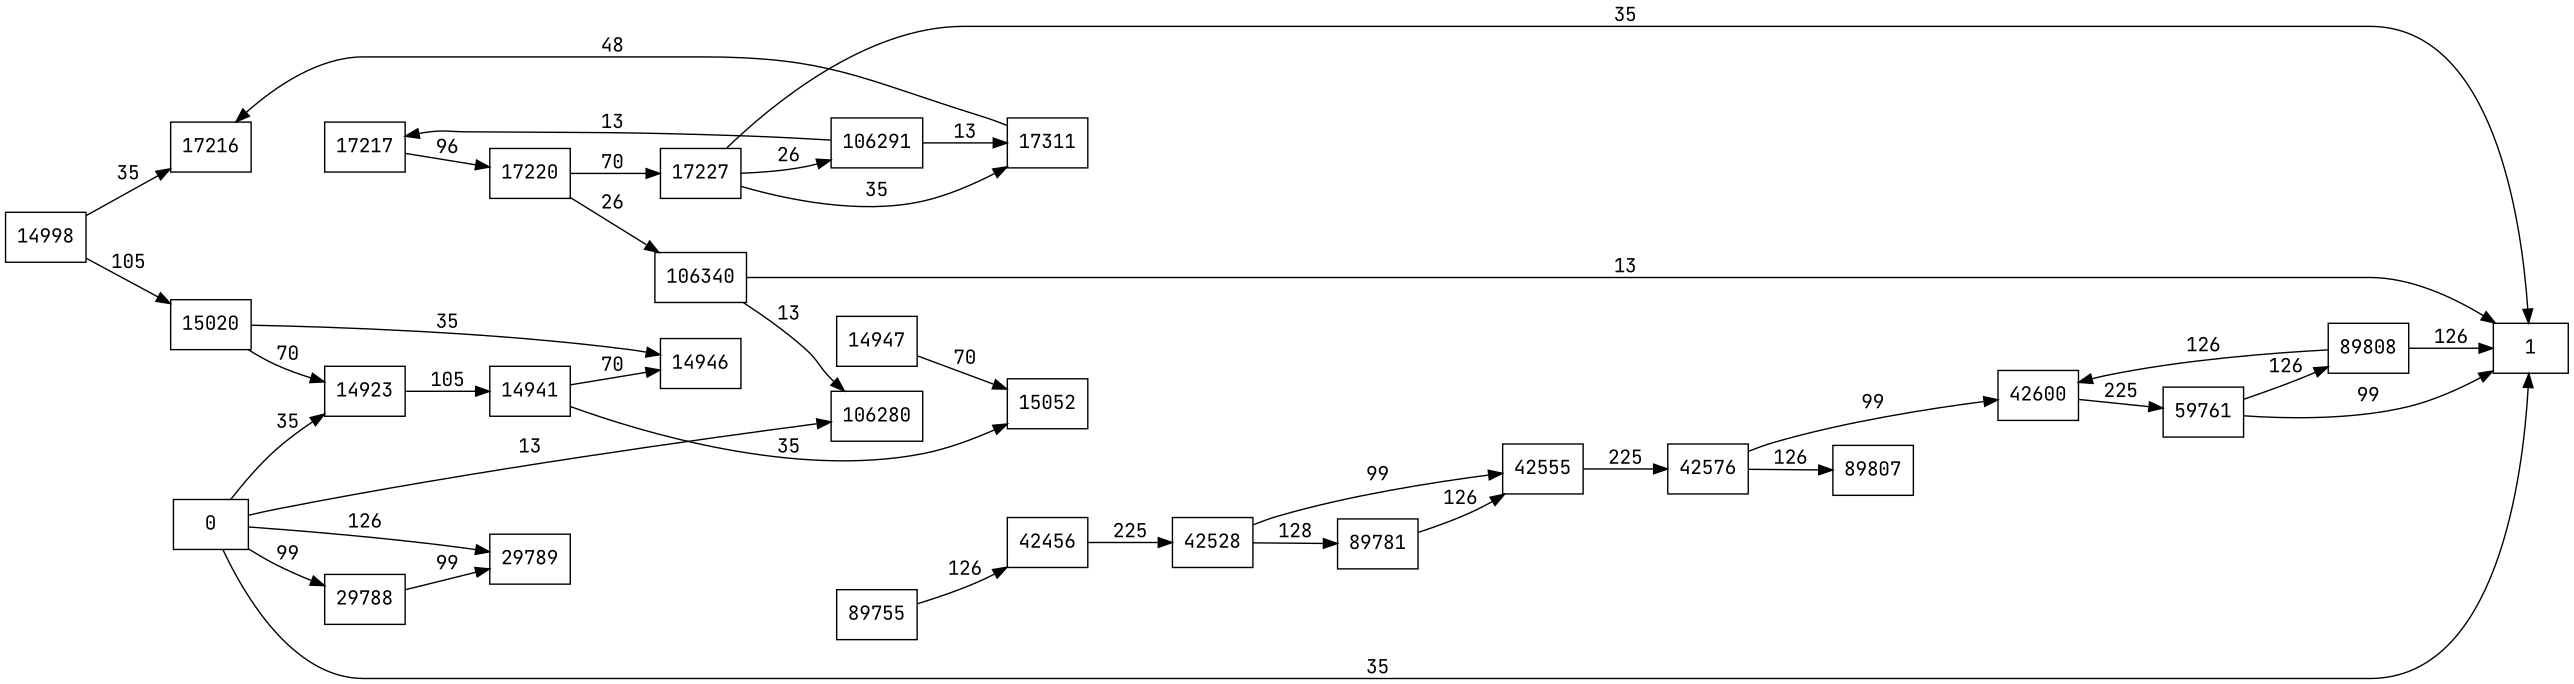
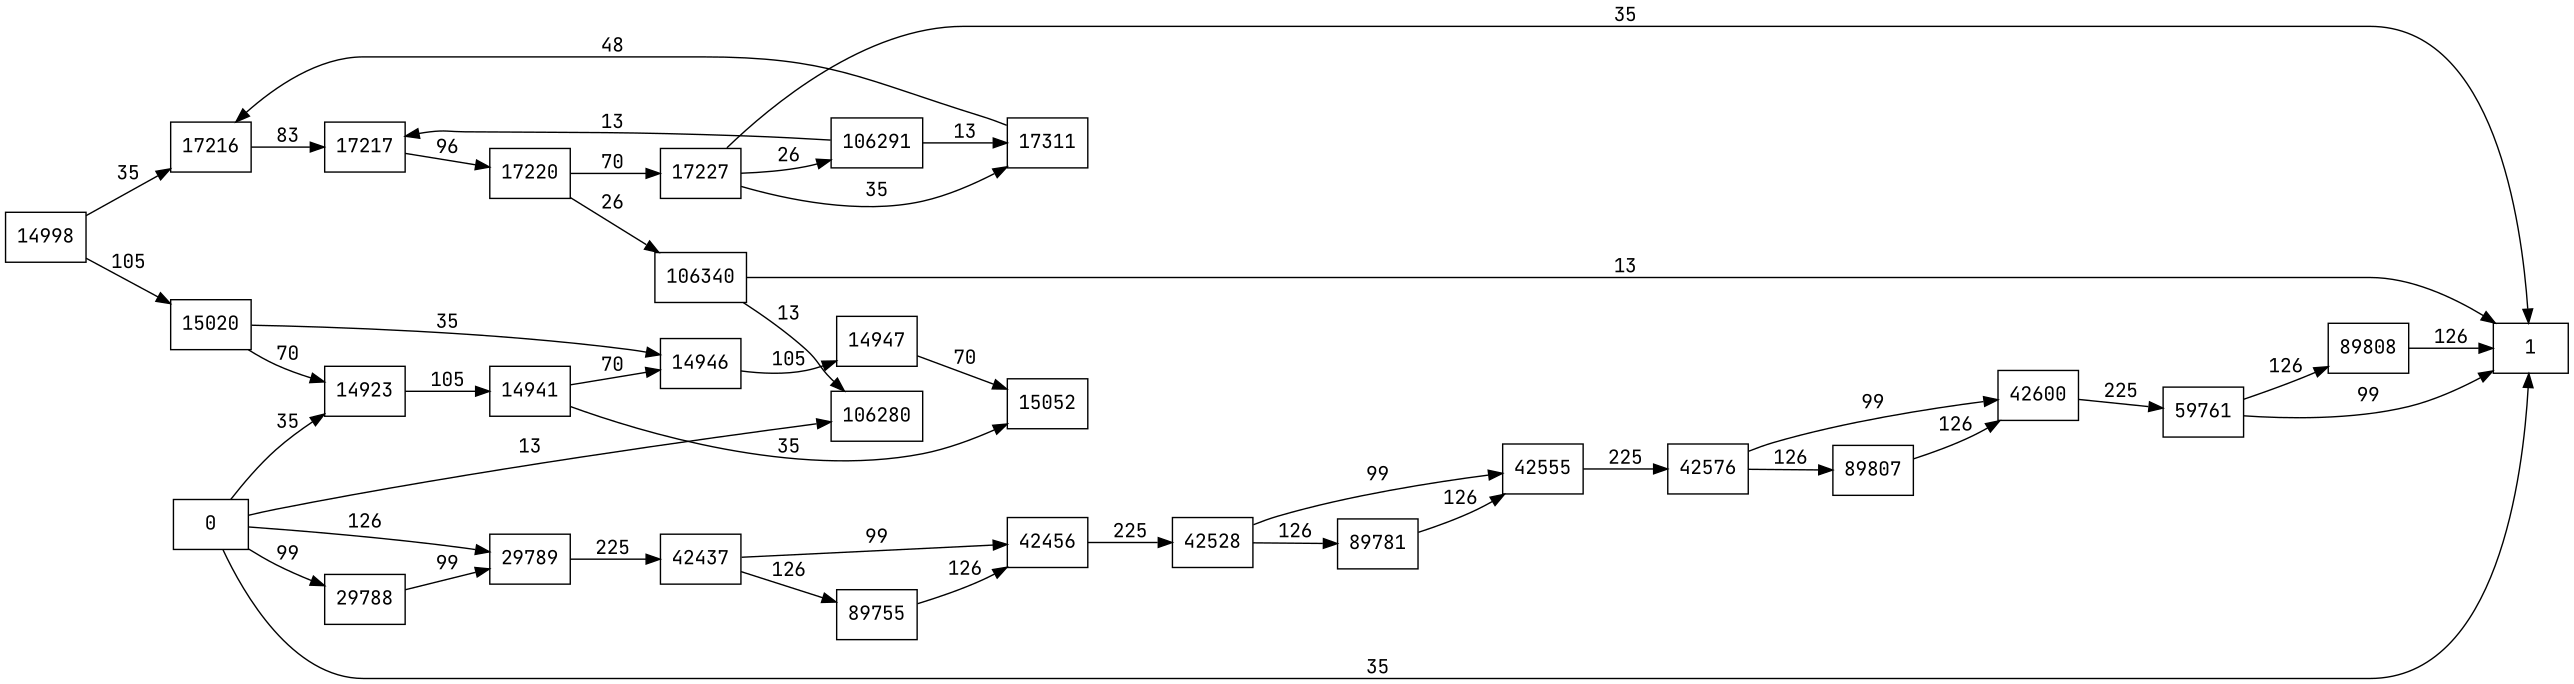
none -> (281, 147)
(2209, 360) -> (1952, 445)
none -> (782, 373)
(1295, 532) -> (1295, 532)
none -> (701, 559)
